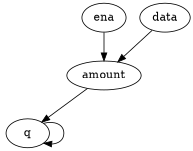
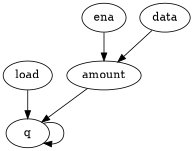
none -> (28, 75)
